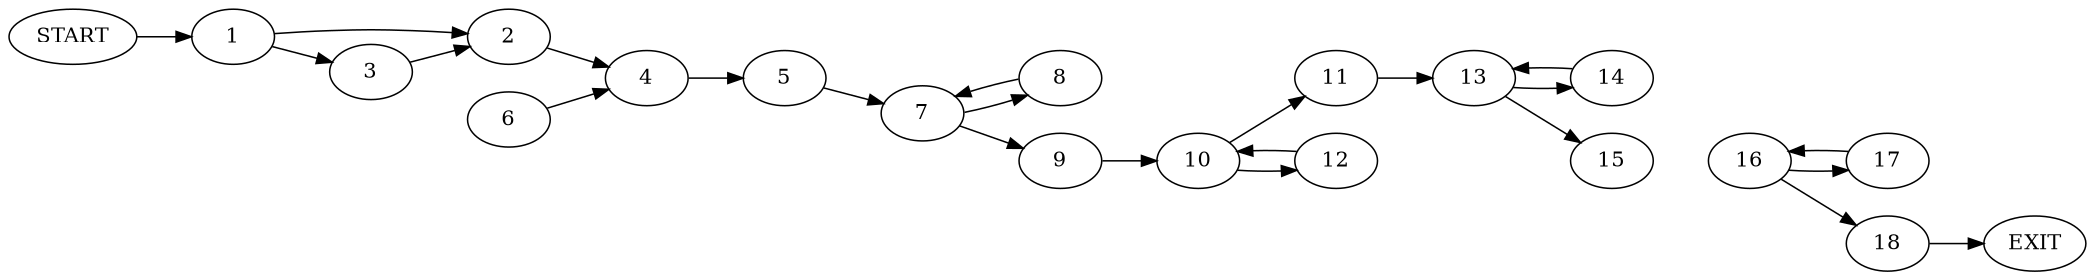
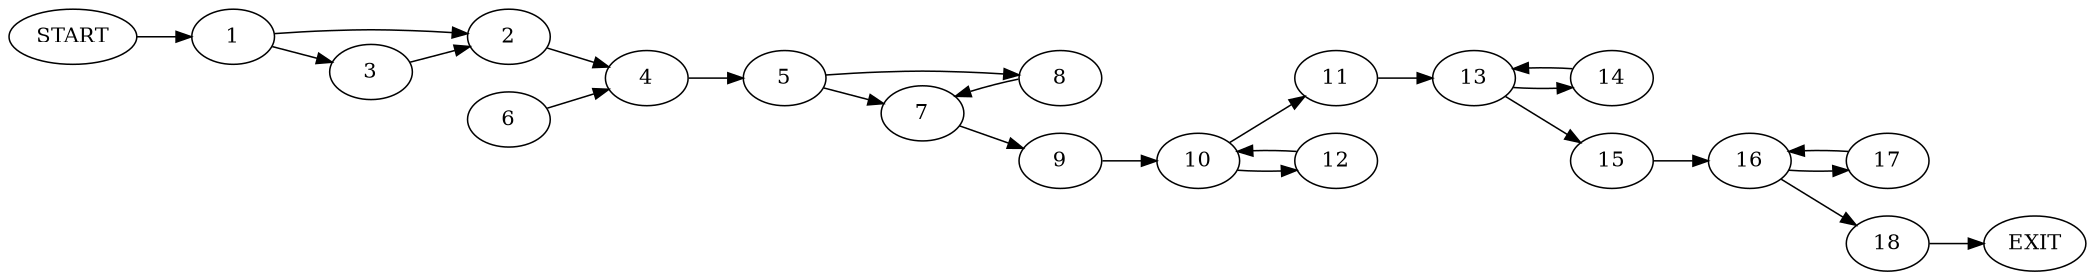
(989, 107) -> (915, 71)
none -> (1673, 161)
